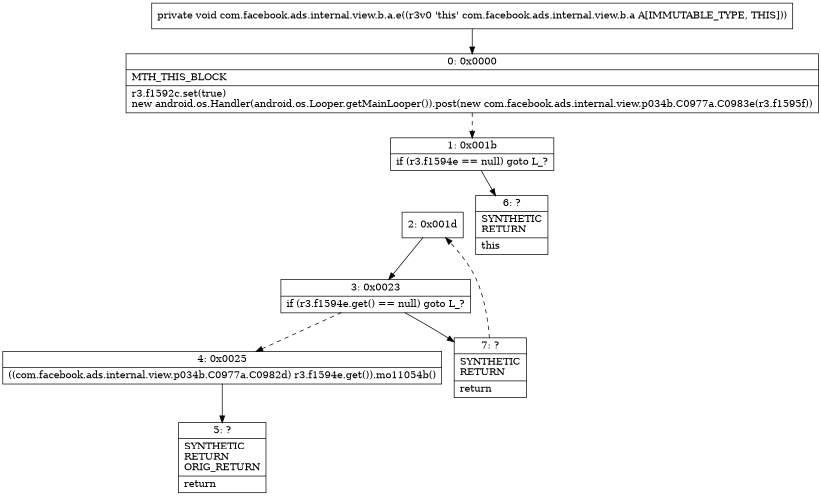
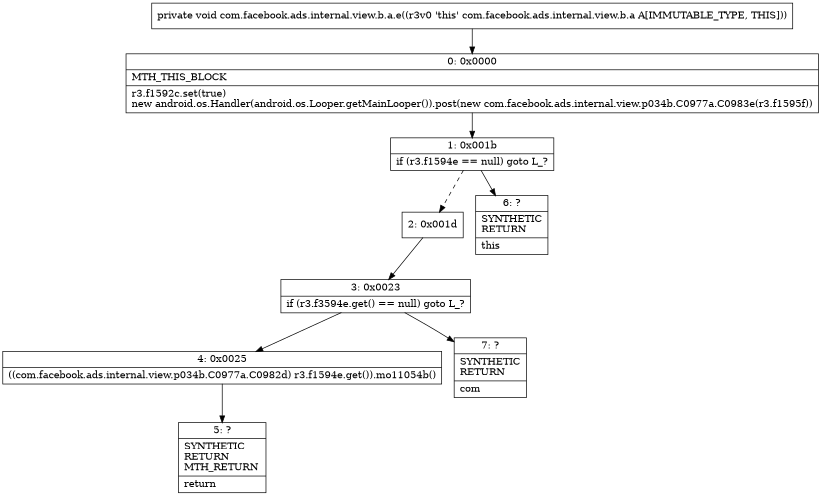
(472, 122) -> (472, 122)
(479, 287) -> (453, 188)
(376, 304) -> (376, 304)
(302, 331) -> (302, 331)
(476, 389) -> (470, 389)
(222, 467) -> (221, 467)
